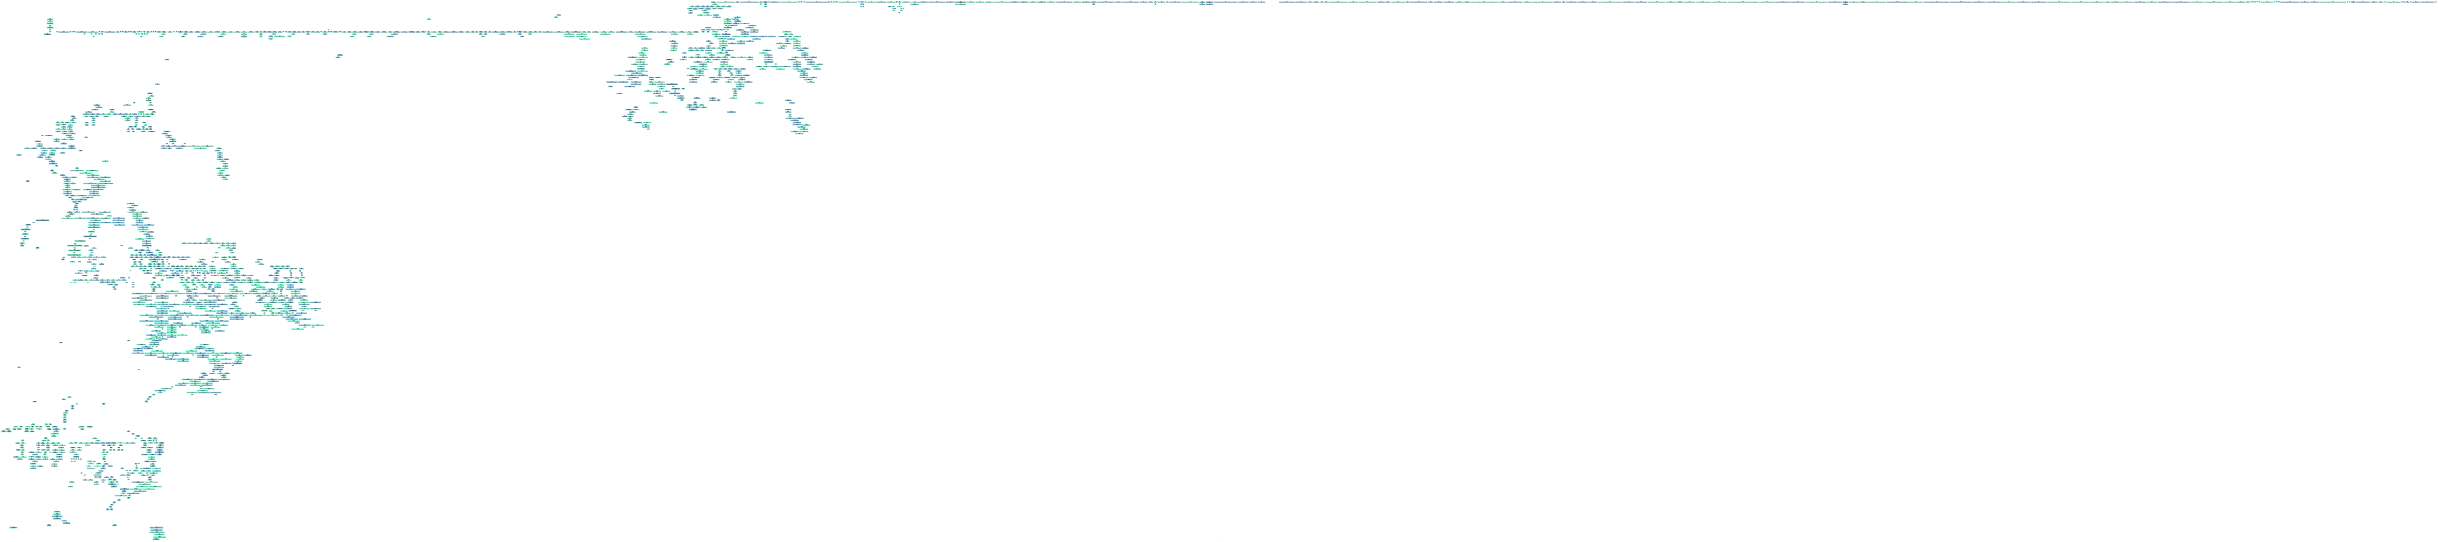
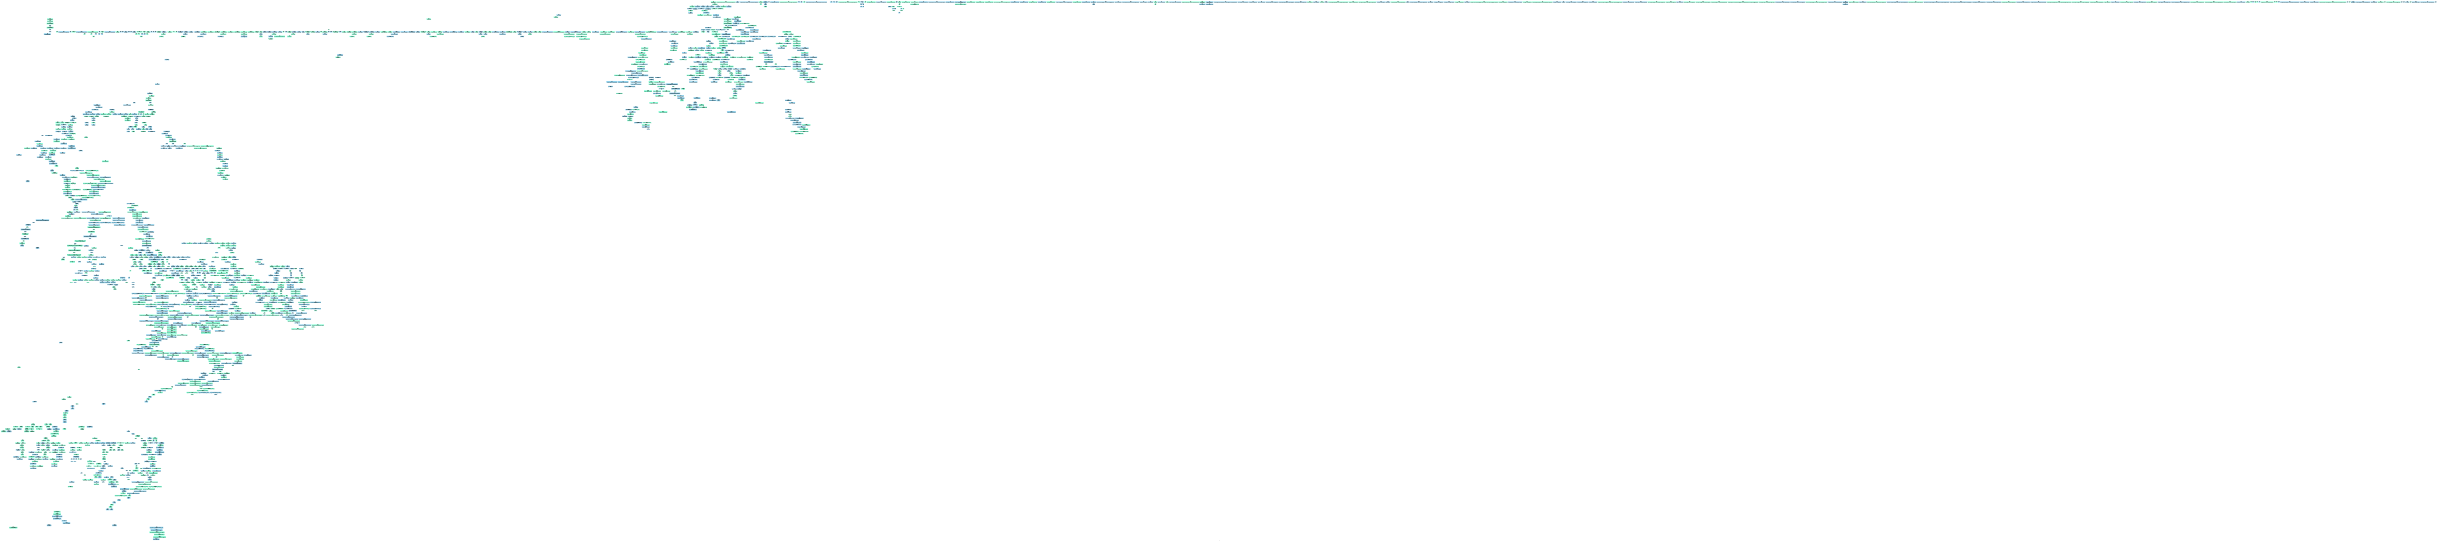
(828, 2) -> none
none -> (1272, 2)
(212, 379) -> none
